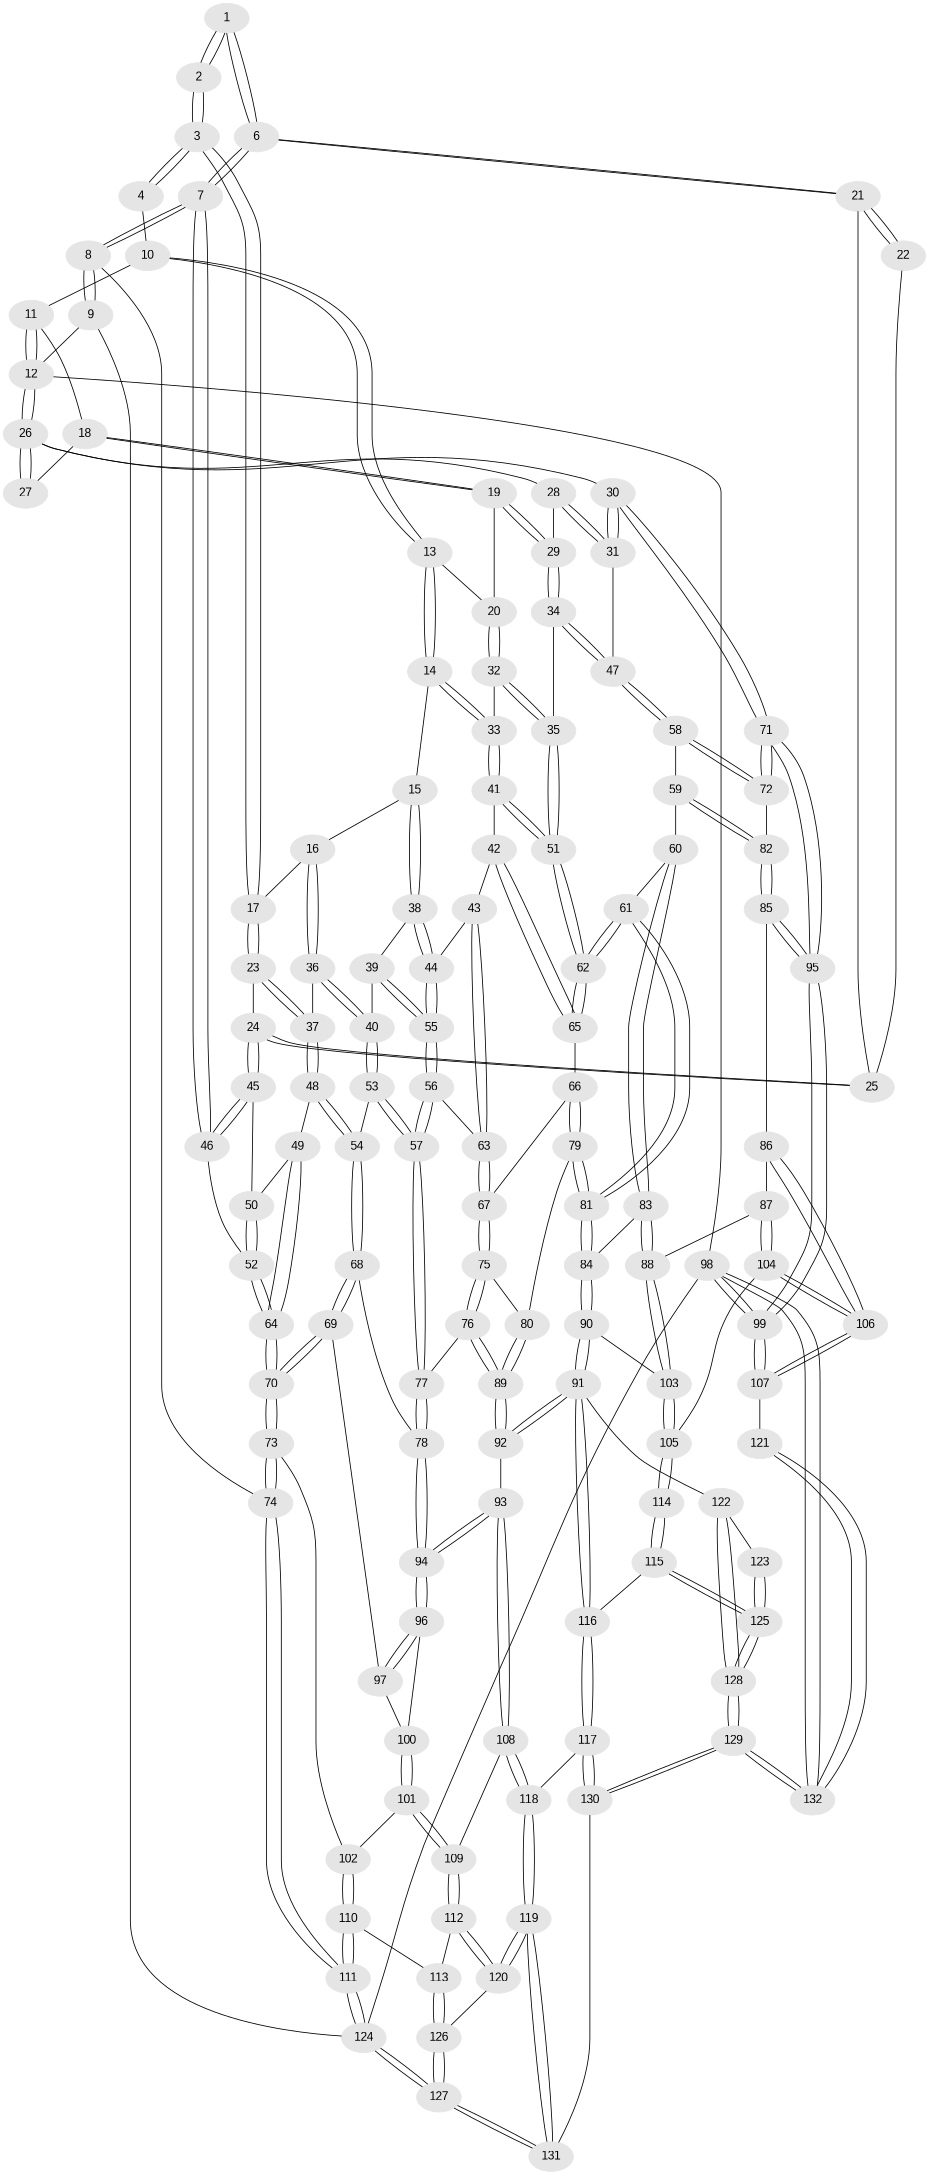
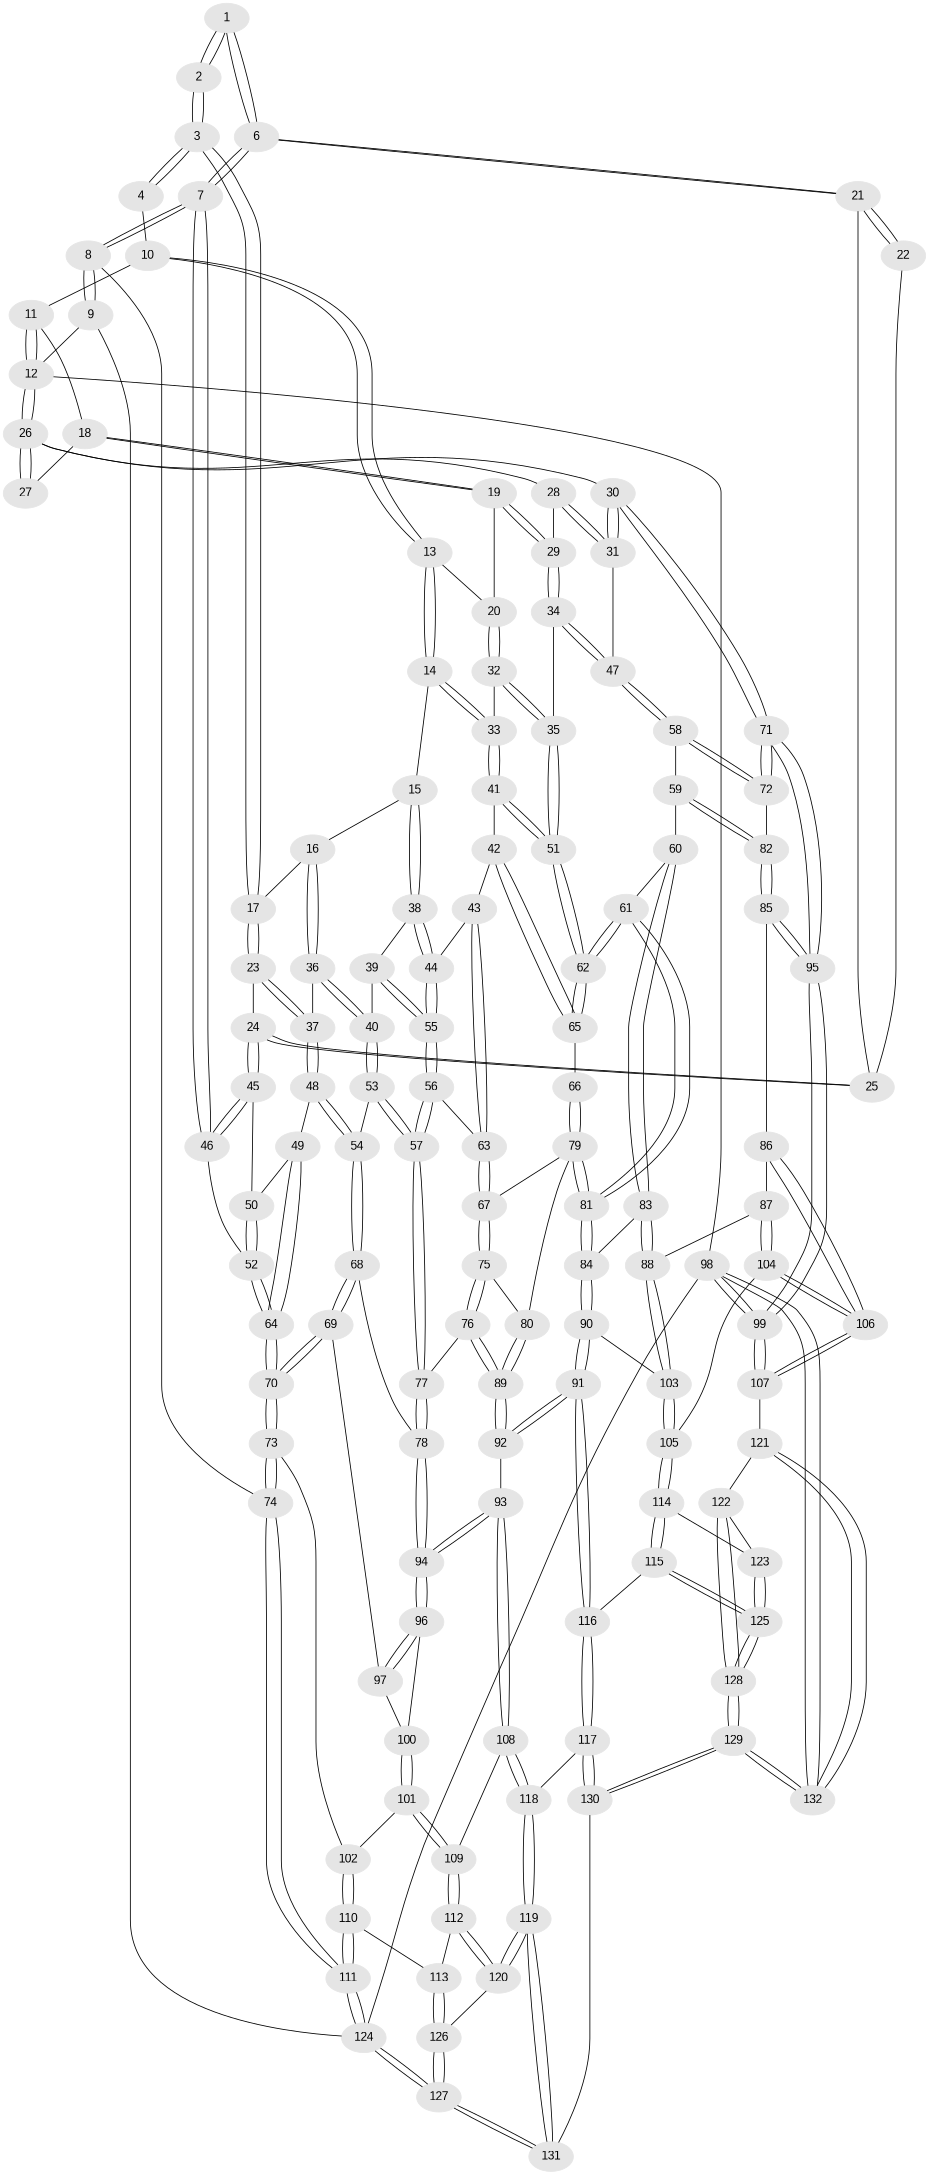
(530, 1147) -> (530, 1177)
(637, 1456) -> (740, 1473)
none -> (711, 1533)
